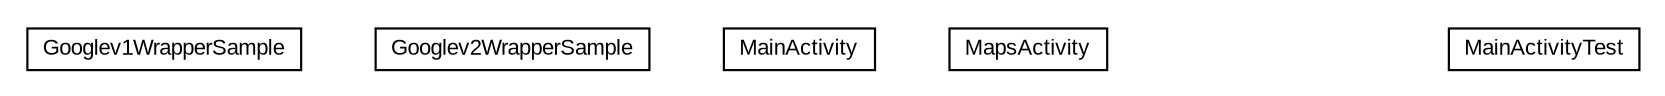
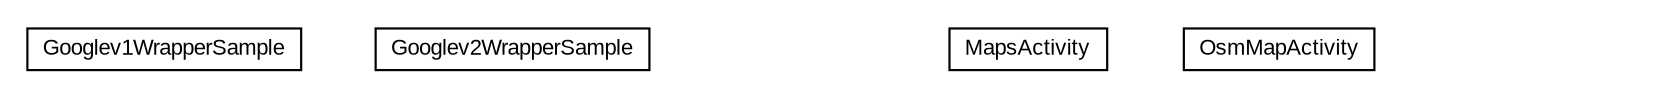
(798, 48) -> none
none -> (1278, 48)
(1543, 48) -> none
